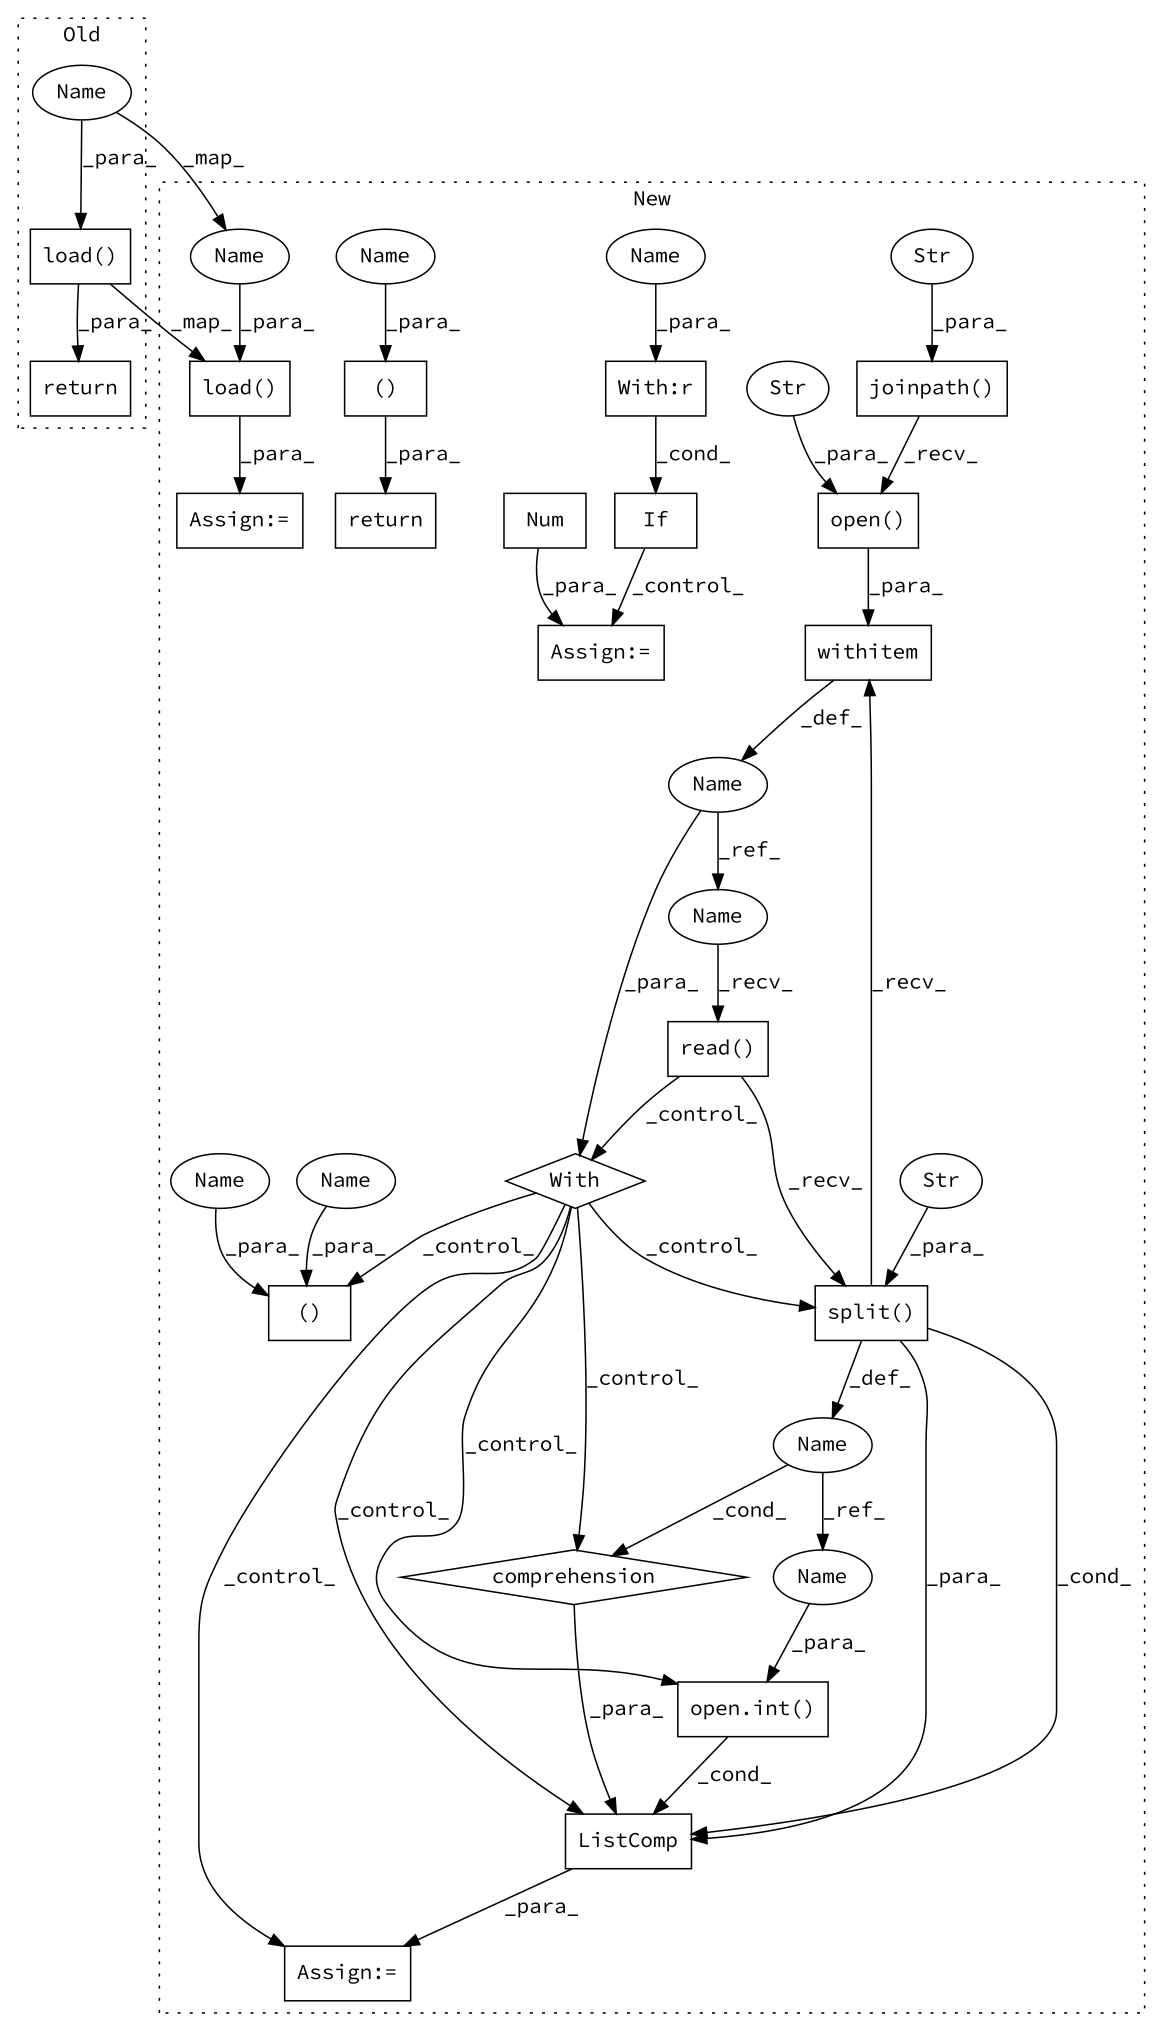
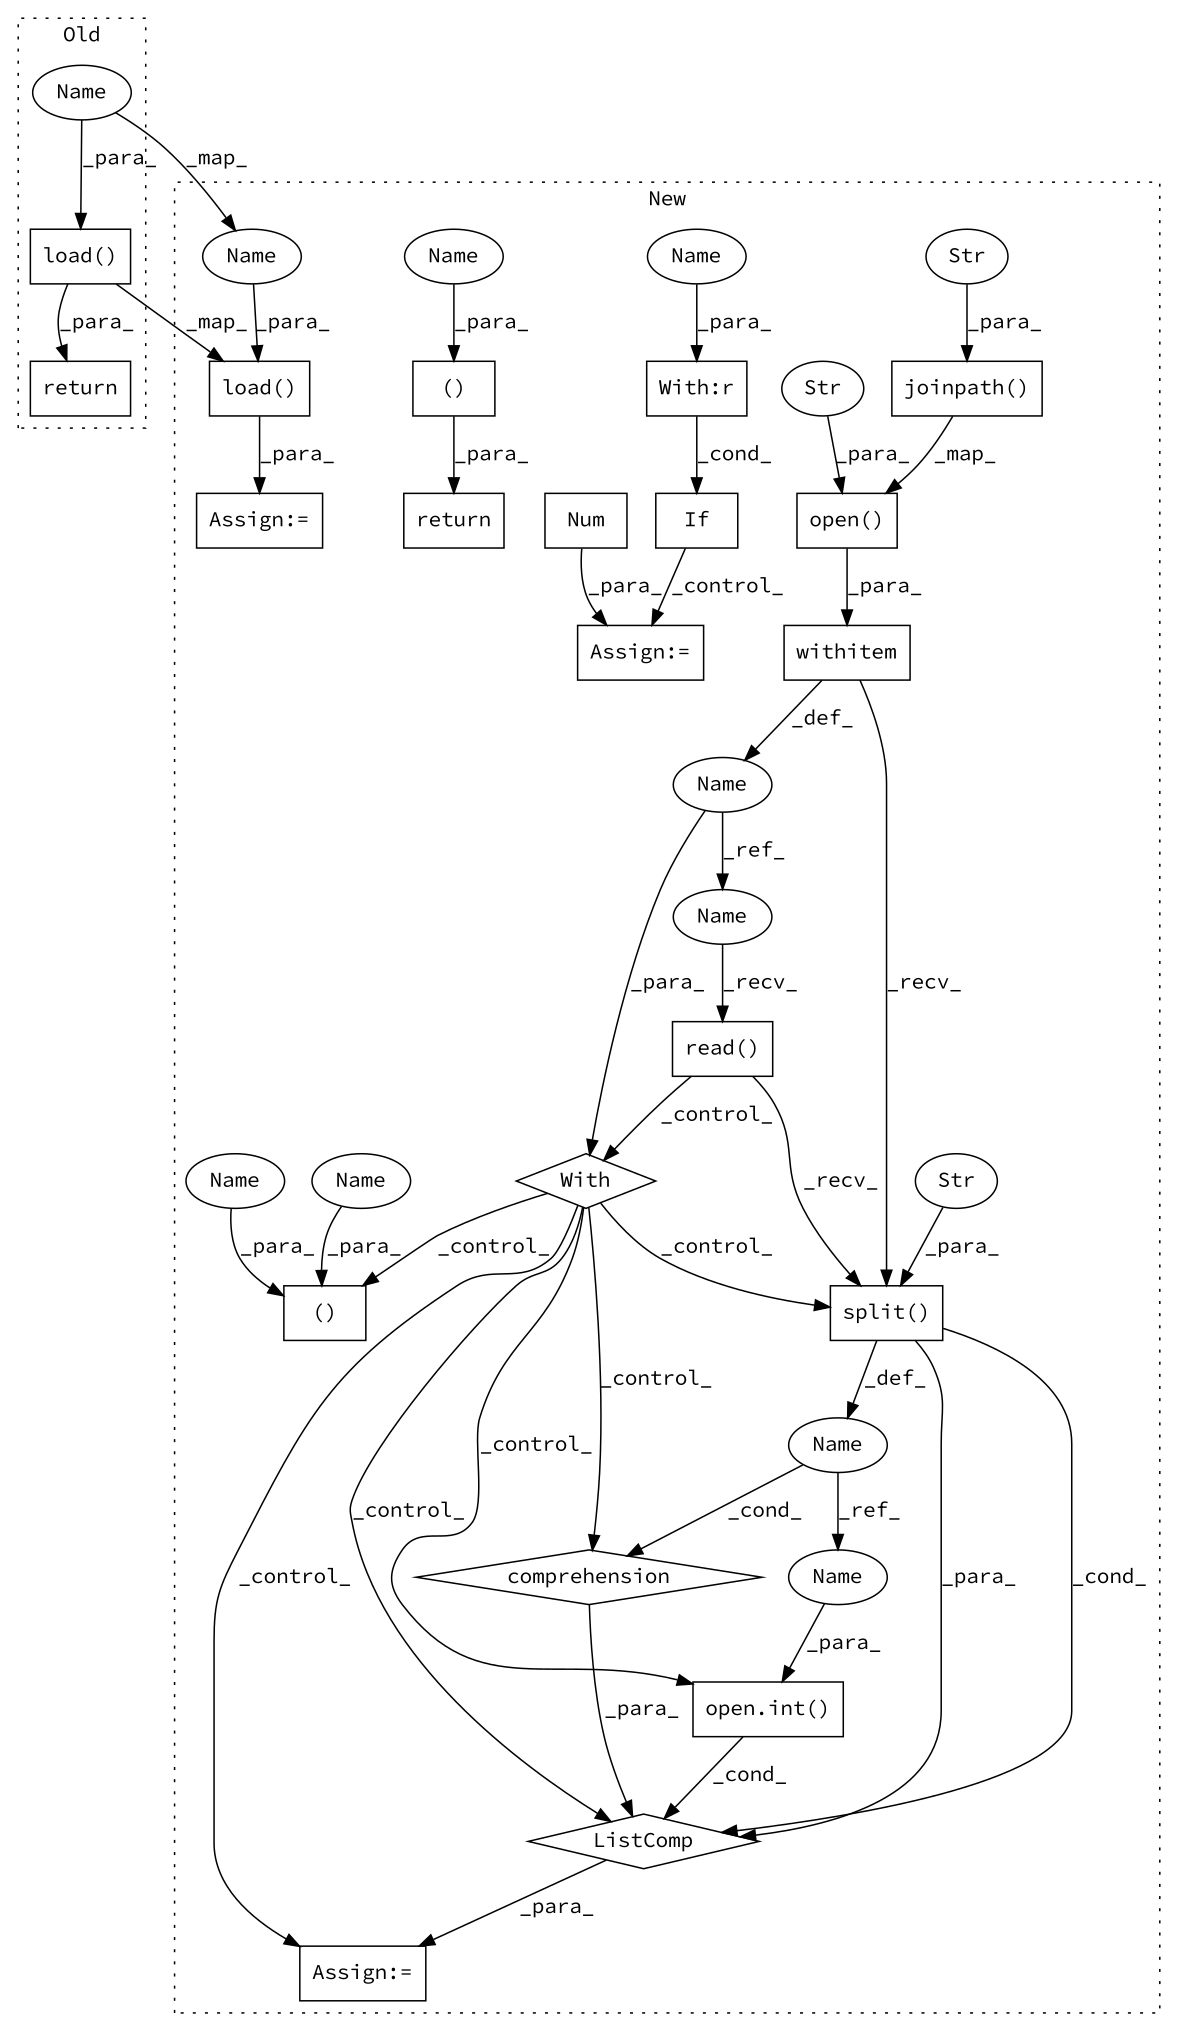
(941, 455) -> (965, 455)
(871, 991) -> (887, 973)
(628, 1841) -> (644, 1841)
